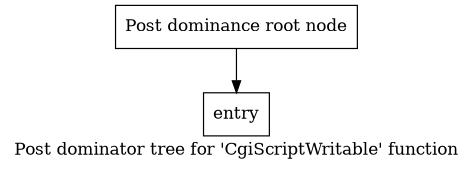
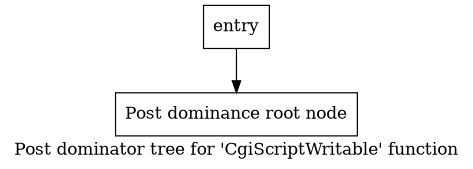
(236, 65) -> (236, 65)
